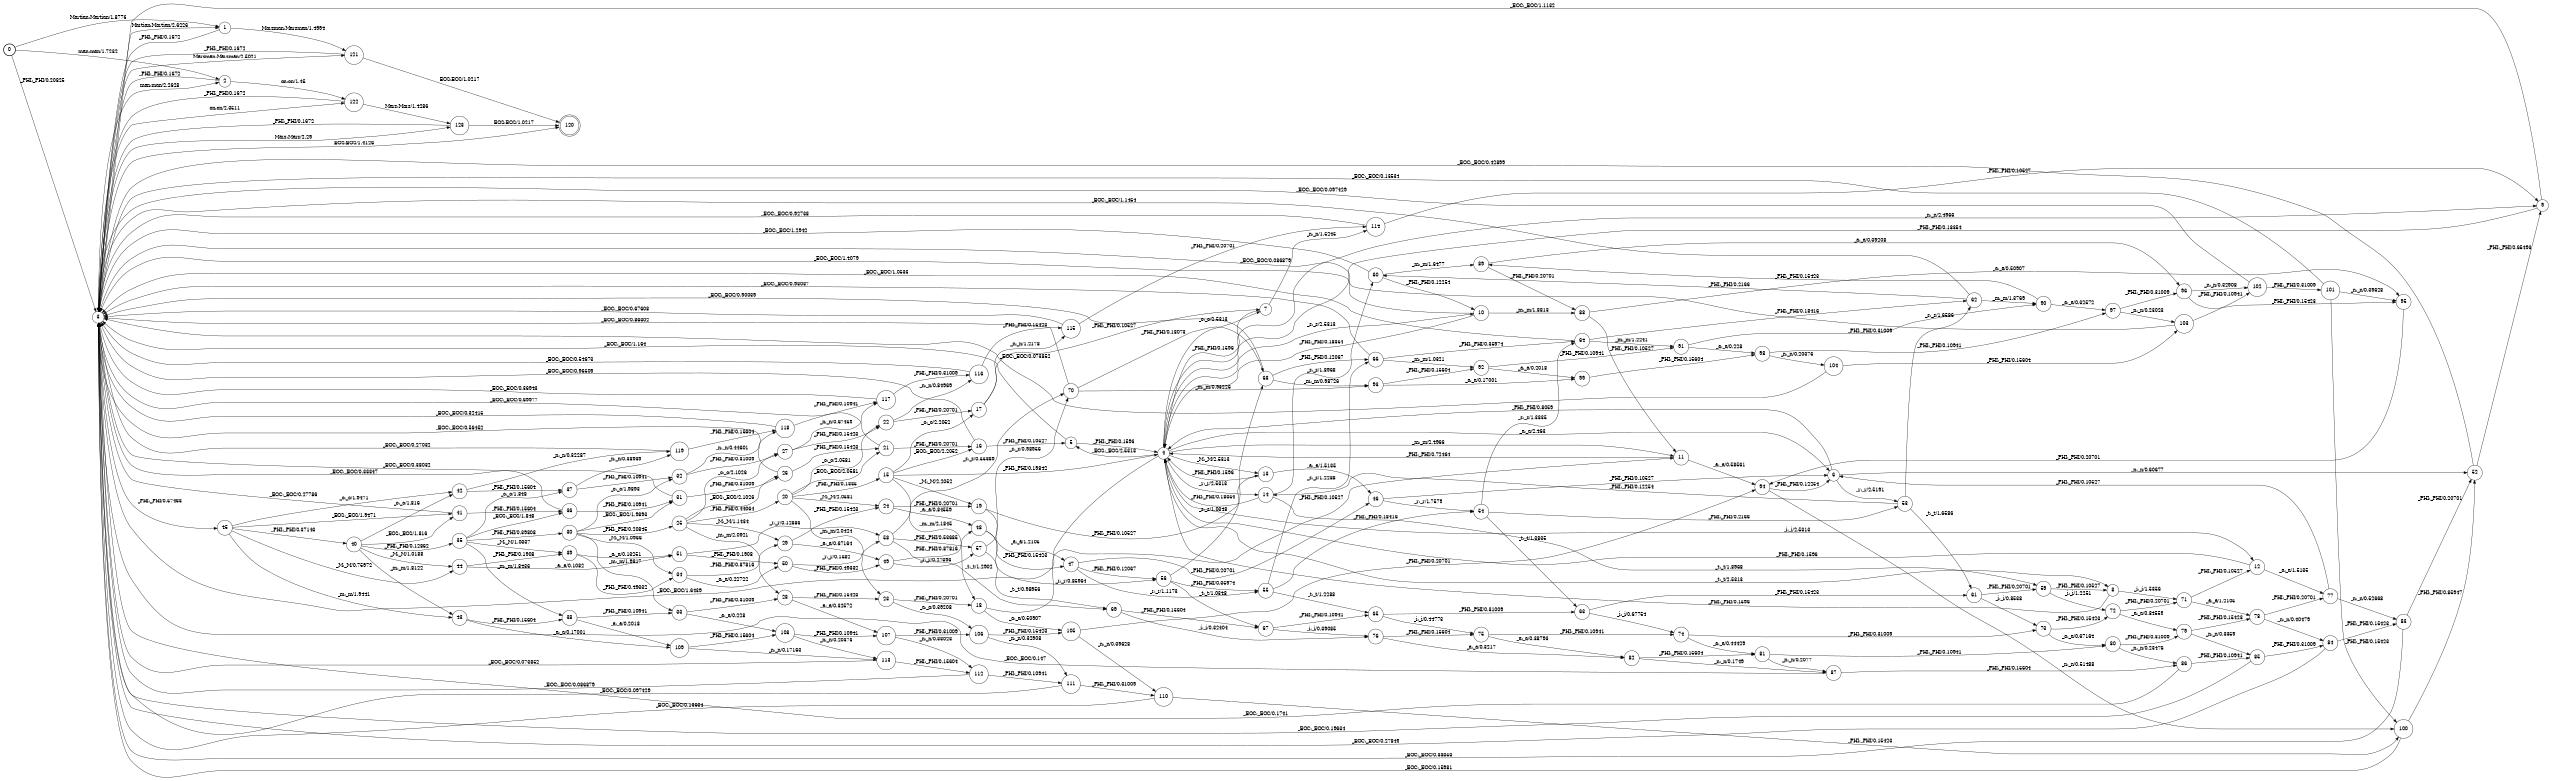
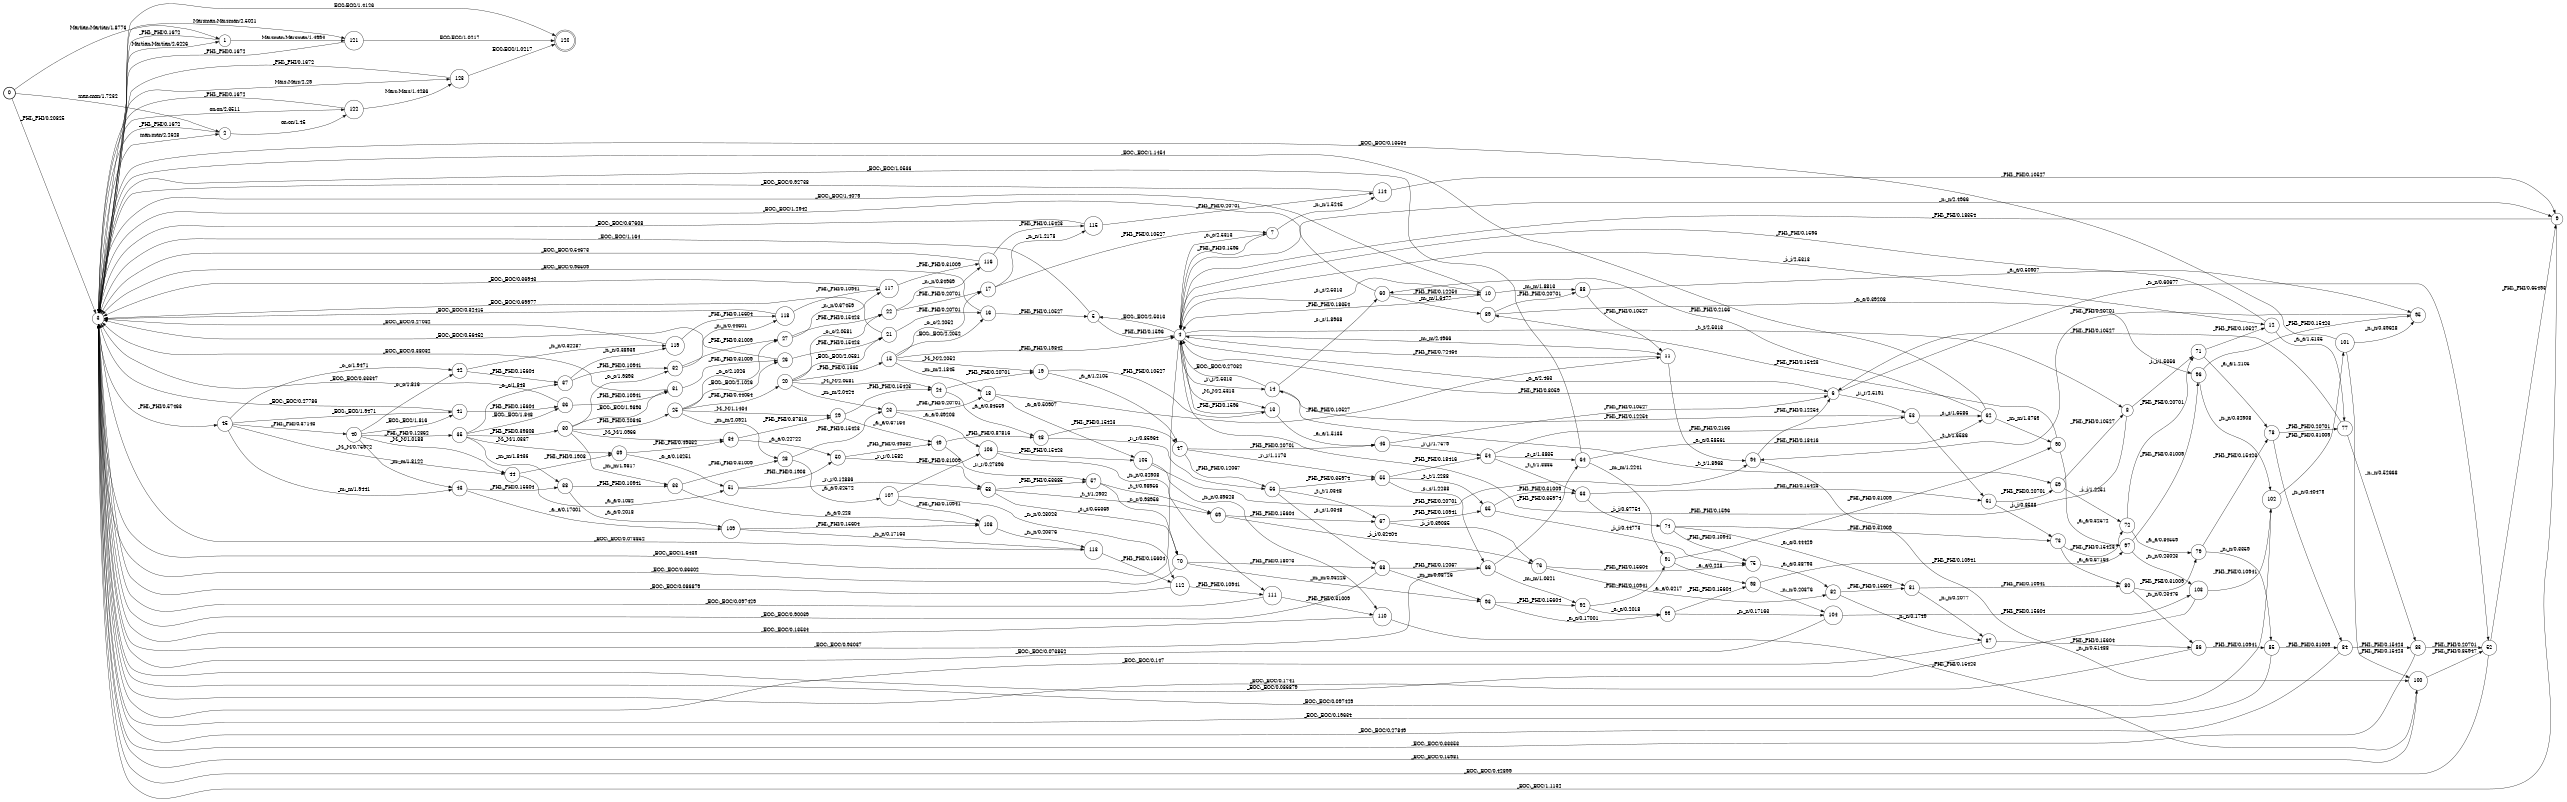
(1213, 497) -> (1218, 367)
none -> (1748, 615)
(1580, 635) -> (1707, 547)
(834, 637) -> (937, 510)
(936, 639) -> (1041, 515)
